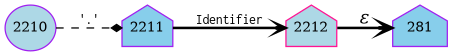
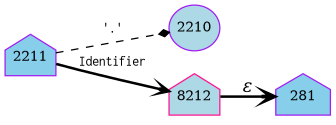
(83, 28) -> (107, 44)
(311, 28) -> (194, 97)
